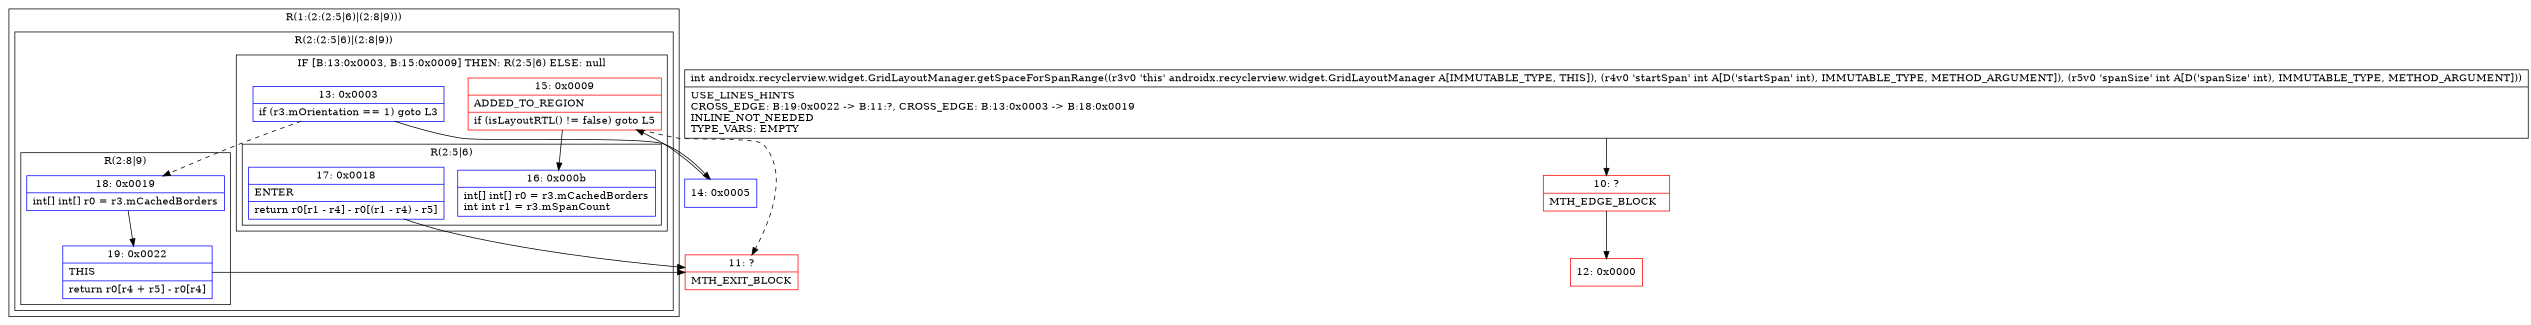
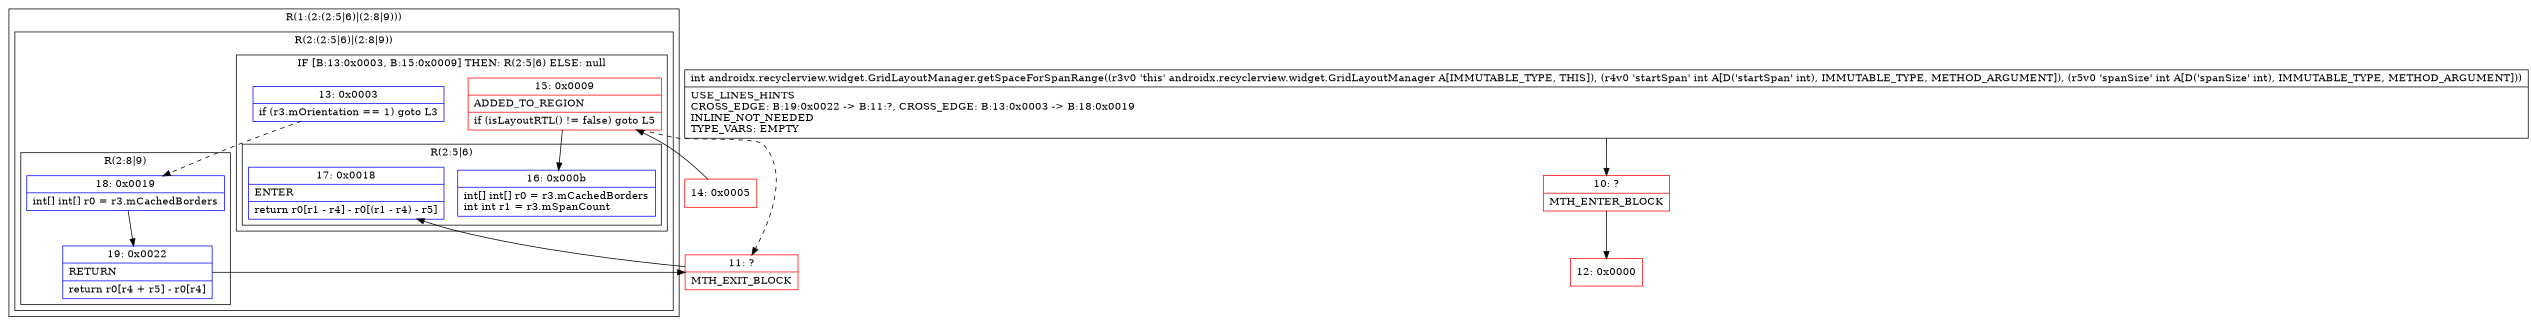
(553, 139) -> none
(721, 193) -> (721, 193)
(1603, 202) -> (1606, 202)
(539, 250) -> (553, 250)
(82, 272) -> (93, 272)
